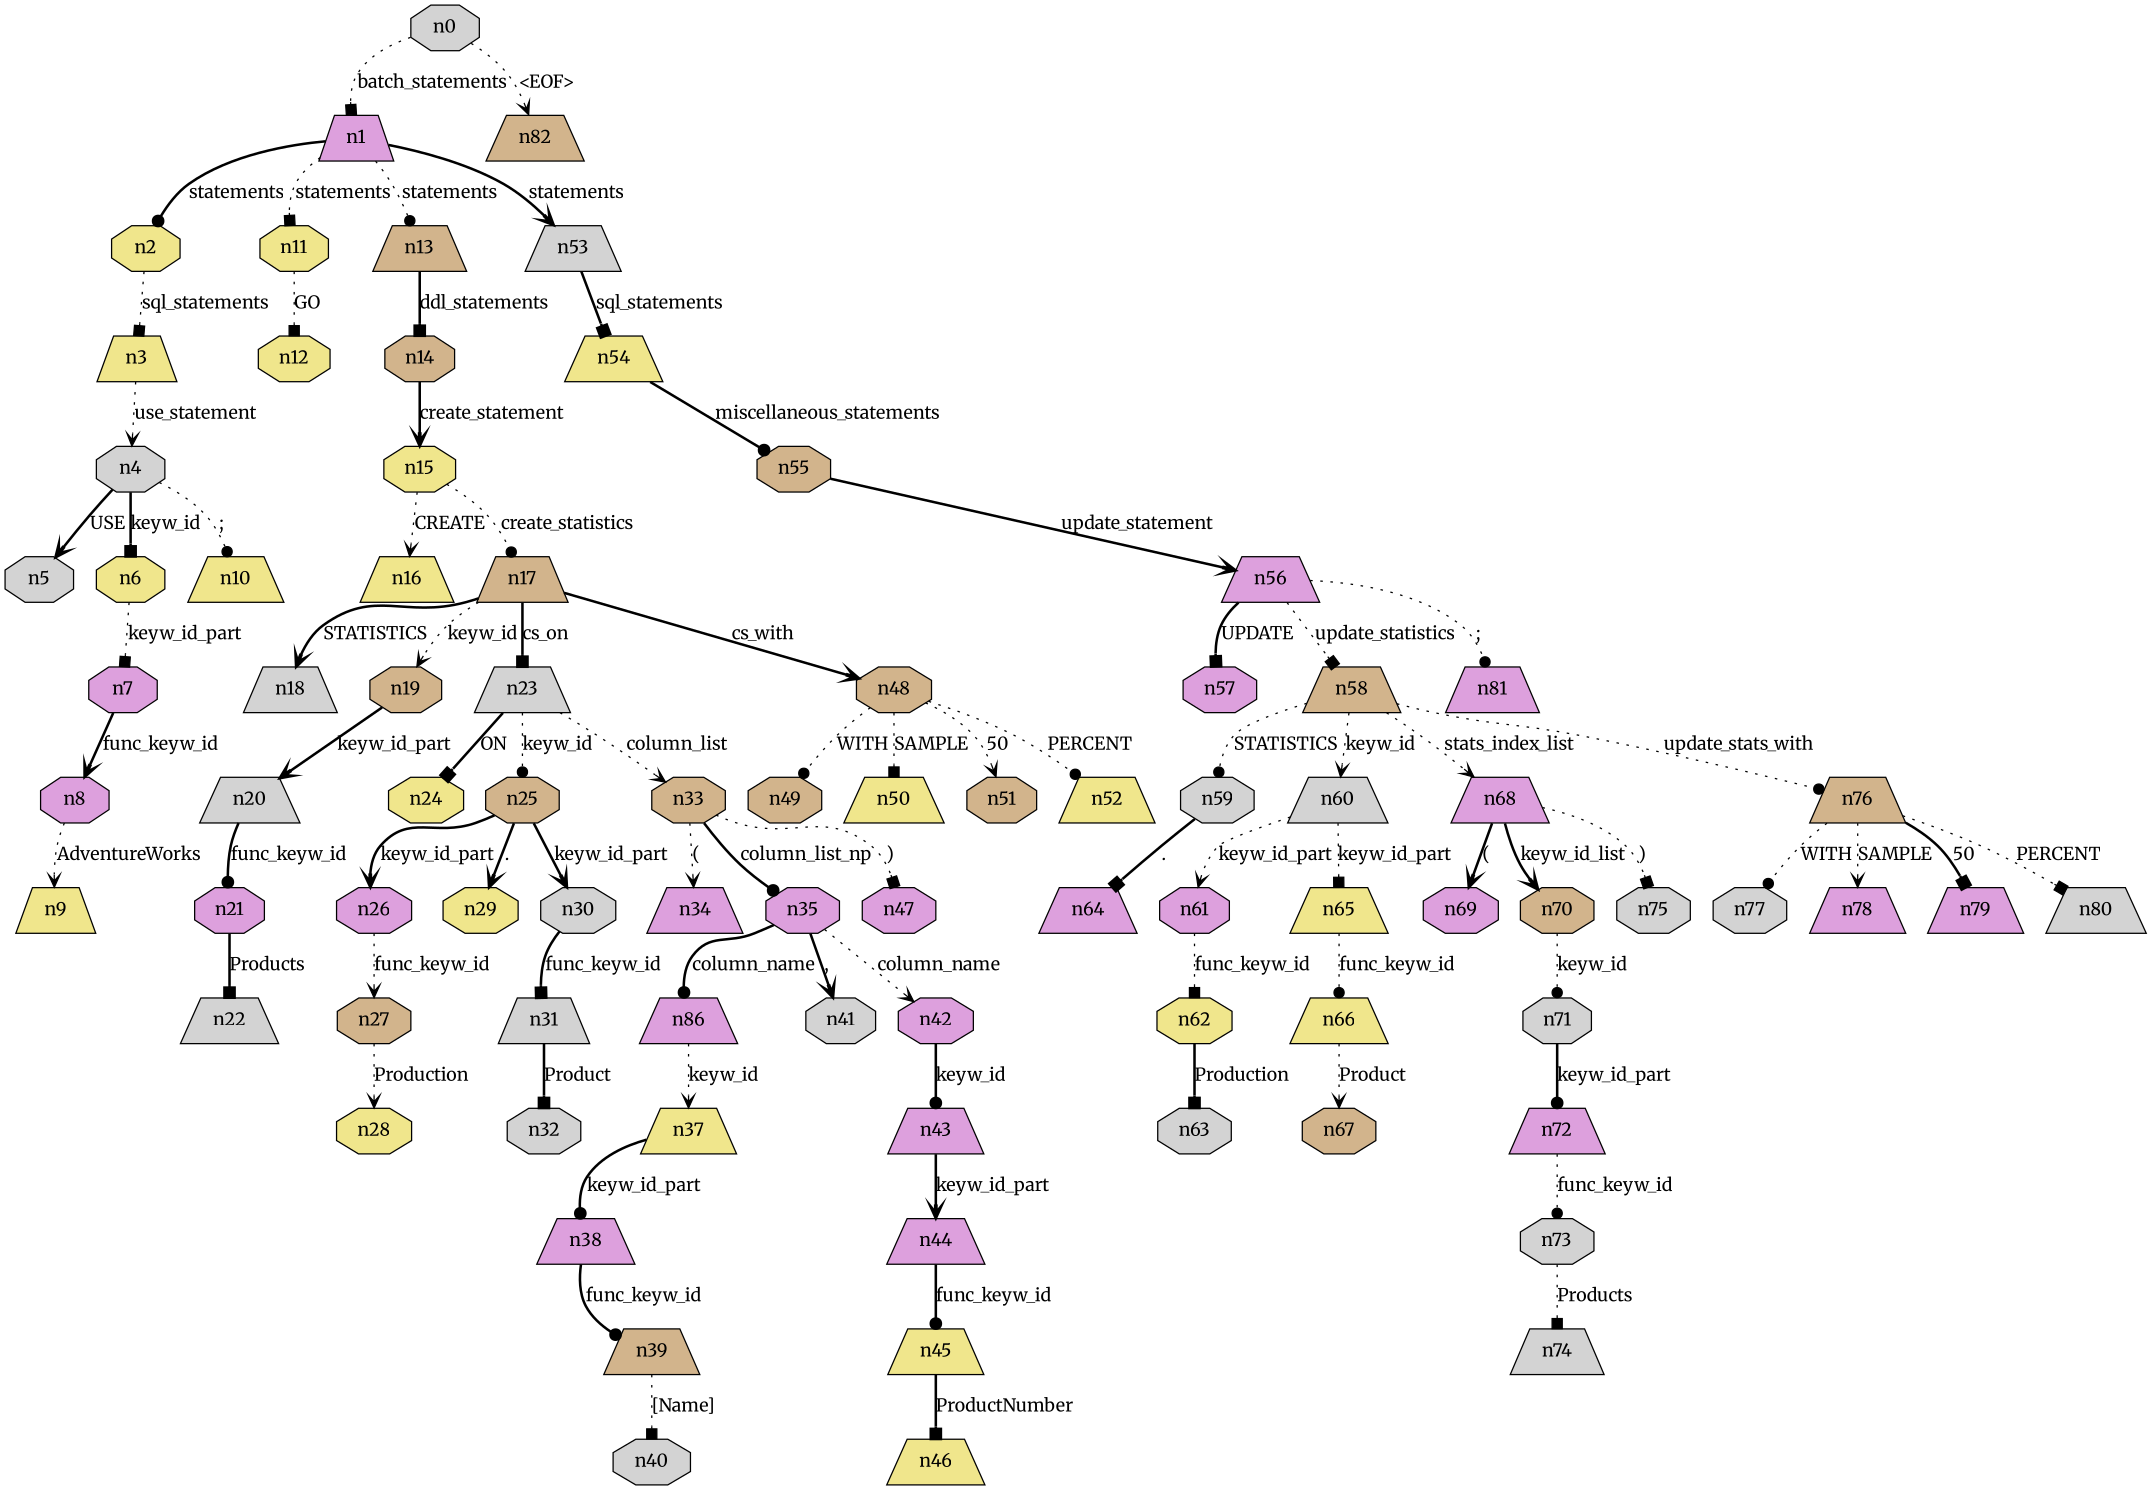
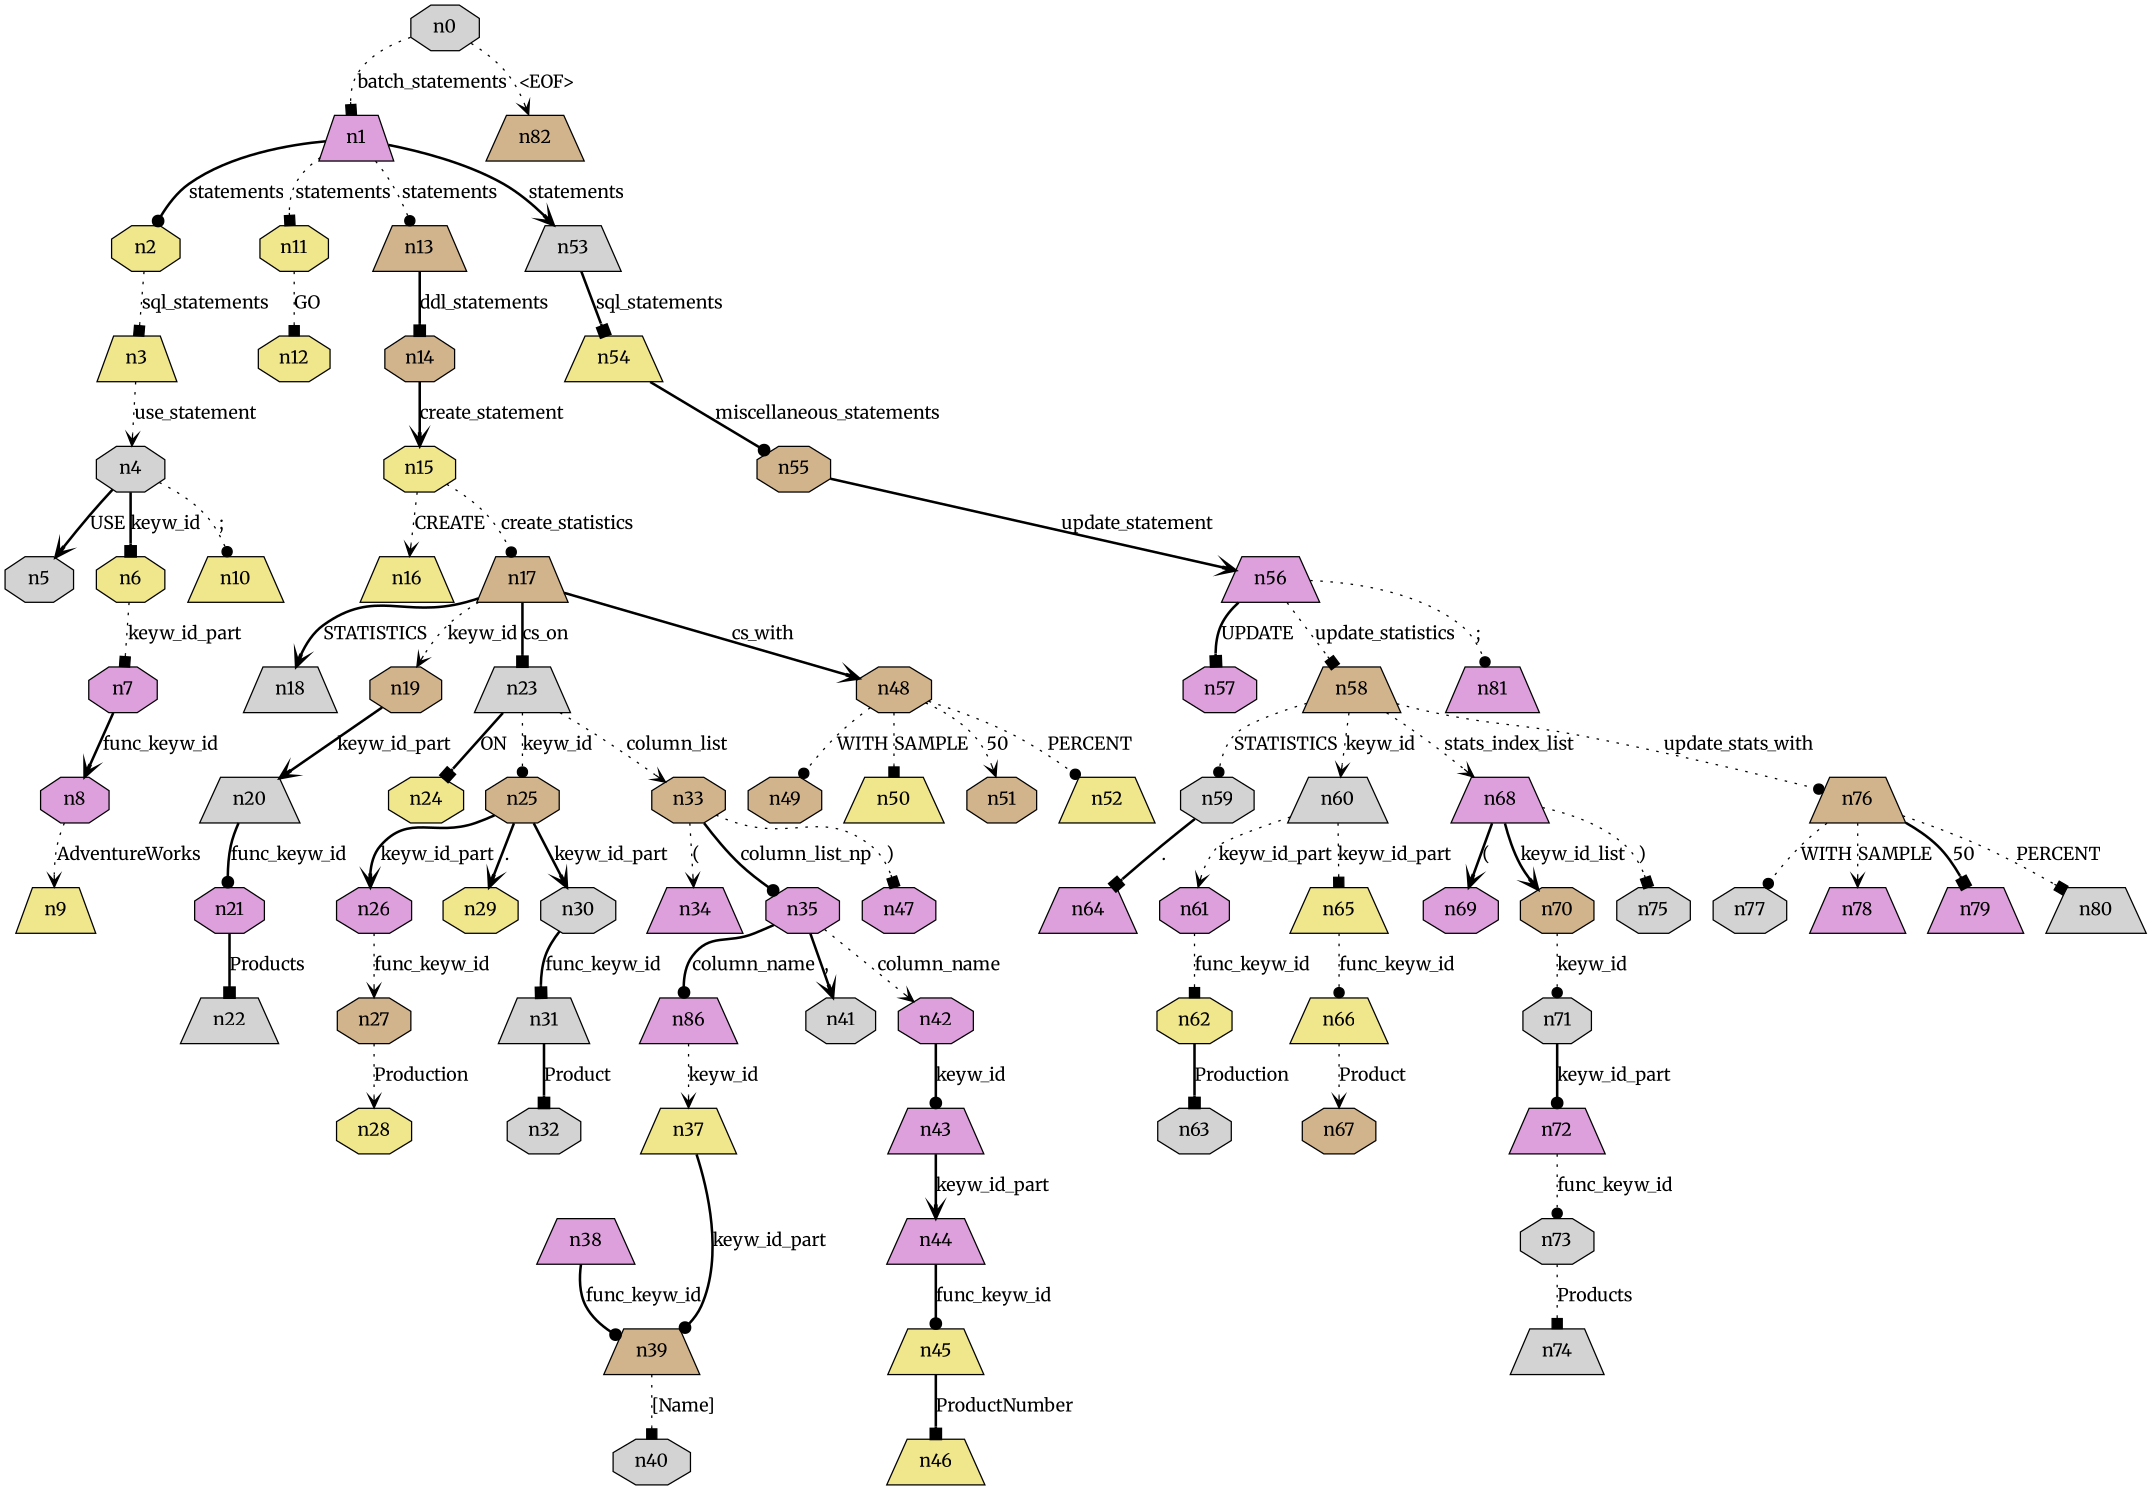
(600, 1162) -> (712, 1241)
